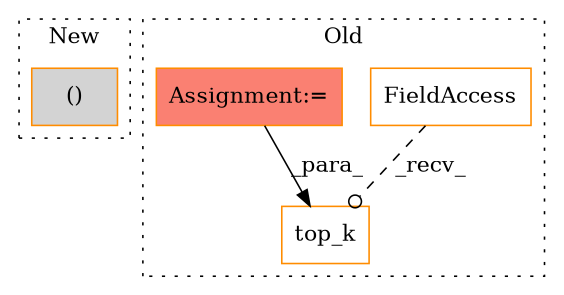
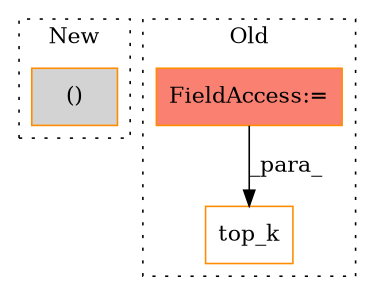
(249, 97) -> (249, 97)
(451, 97) -> none
